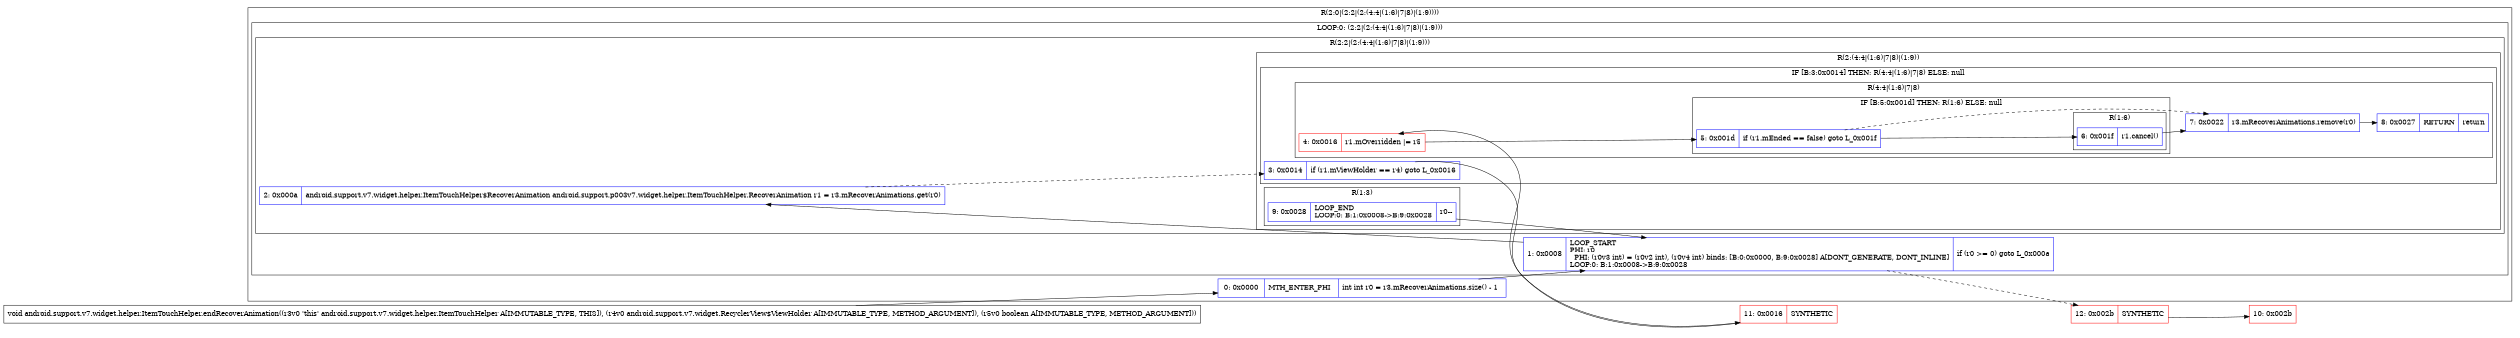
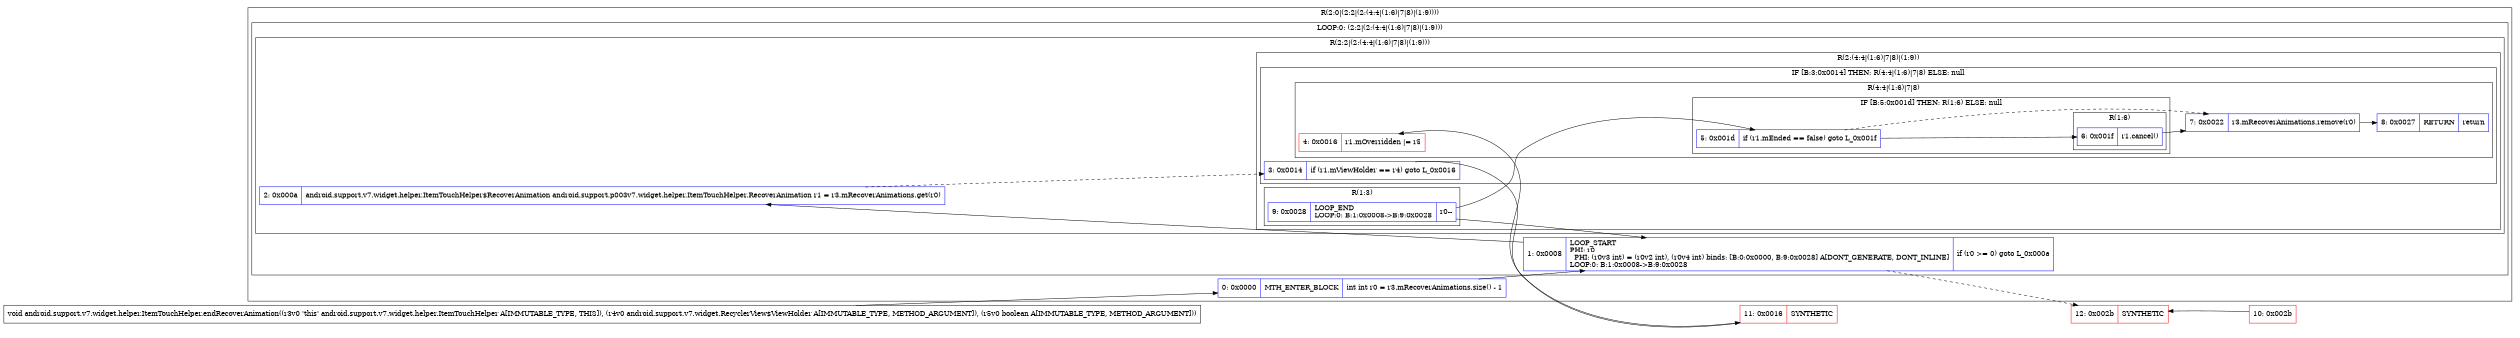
(1558, 141) -> (1586, 124)
(1299, 288) -> (1302, 288)
(2206, 317) -> (2211, 311)
